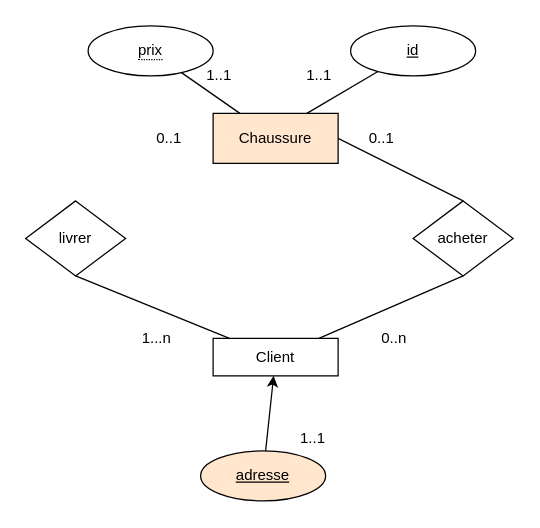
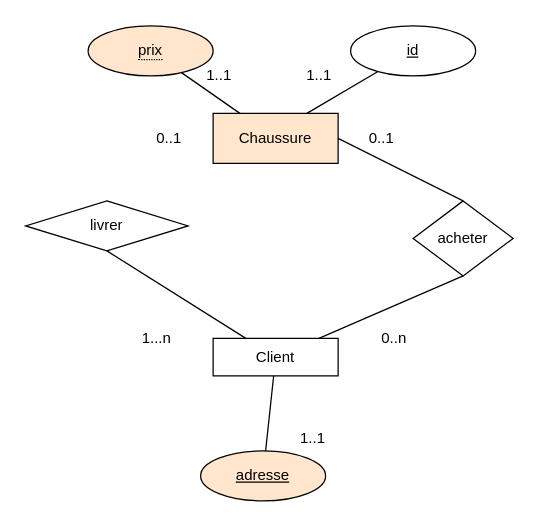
(151, 51) -> (151, 51)
(76, 238) -> (107, 226)
(273, 386) -> (273, 382)
